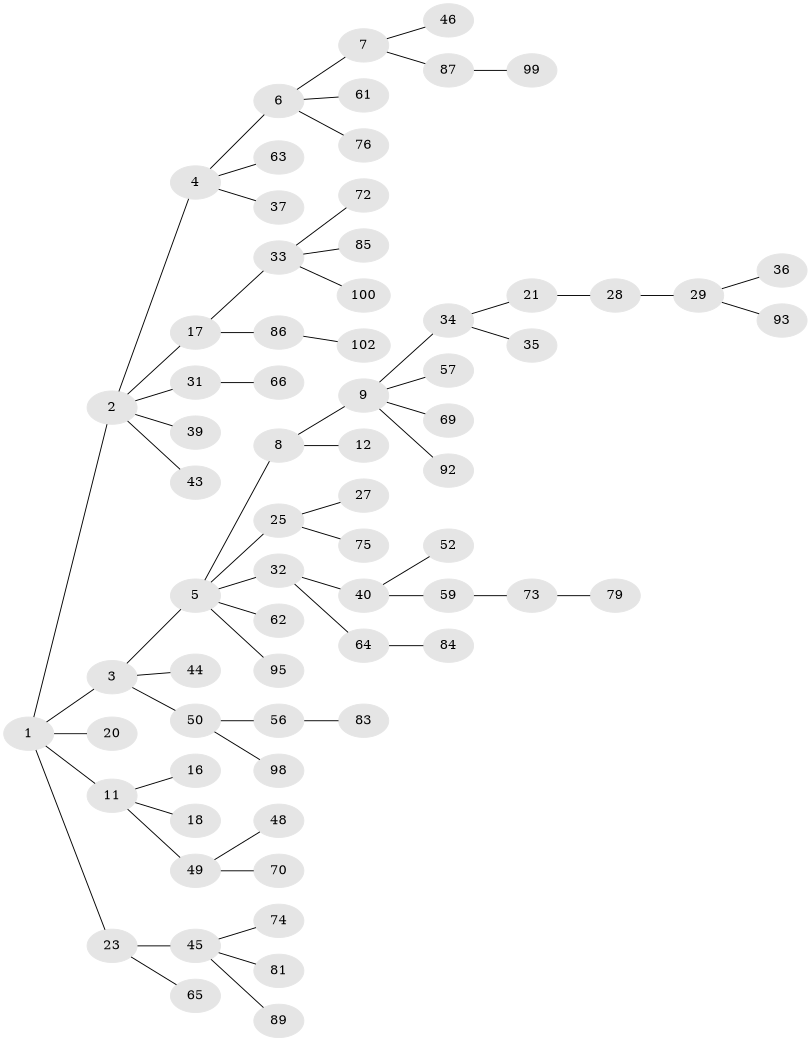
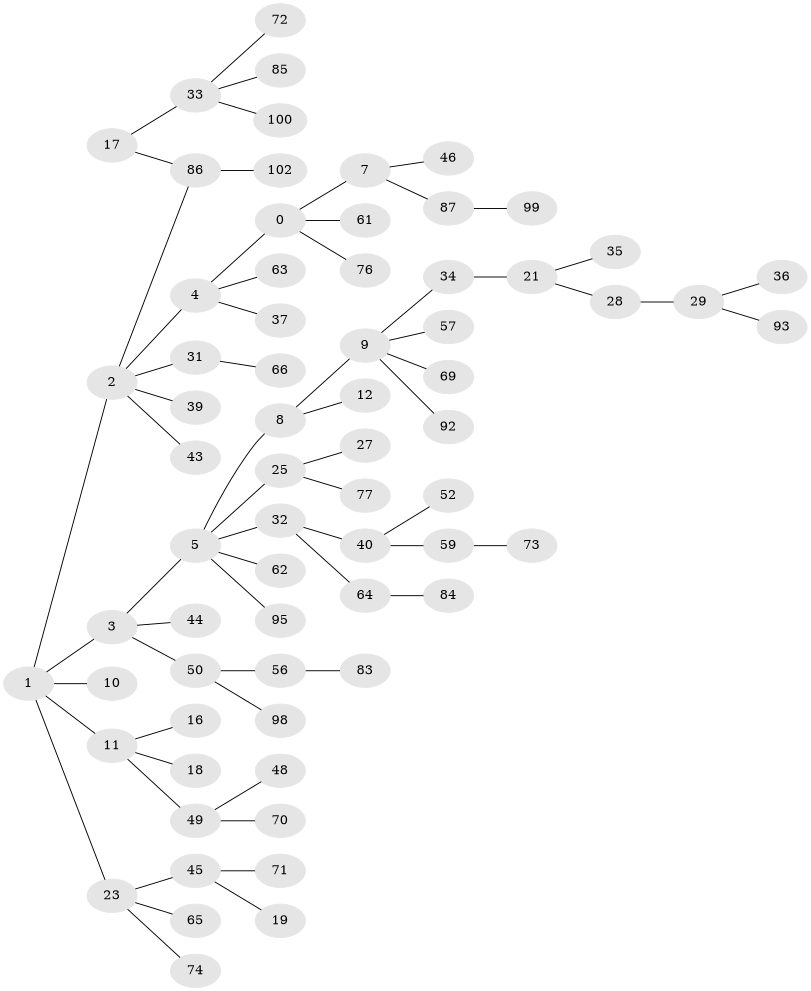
(279, 101) -> (280, 220)
(490, 333) -> (574, 264)
(154, 370) -> (154, 276)
(364, 546) -> (365, 496)
(615, 596) -> none
(112, 734) -> (112, 684)
(237, 933) -> (154, 933)
(279, 971) -> (280, 871)
(279, 1021) -> (280, 921)
